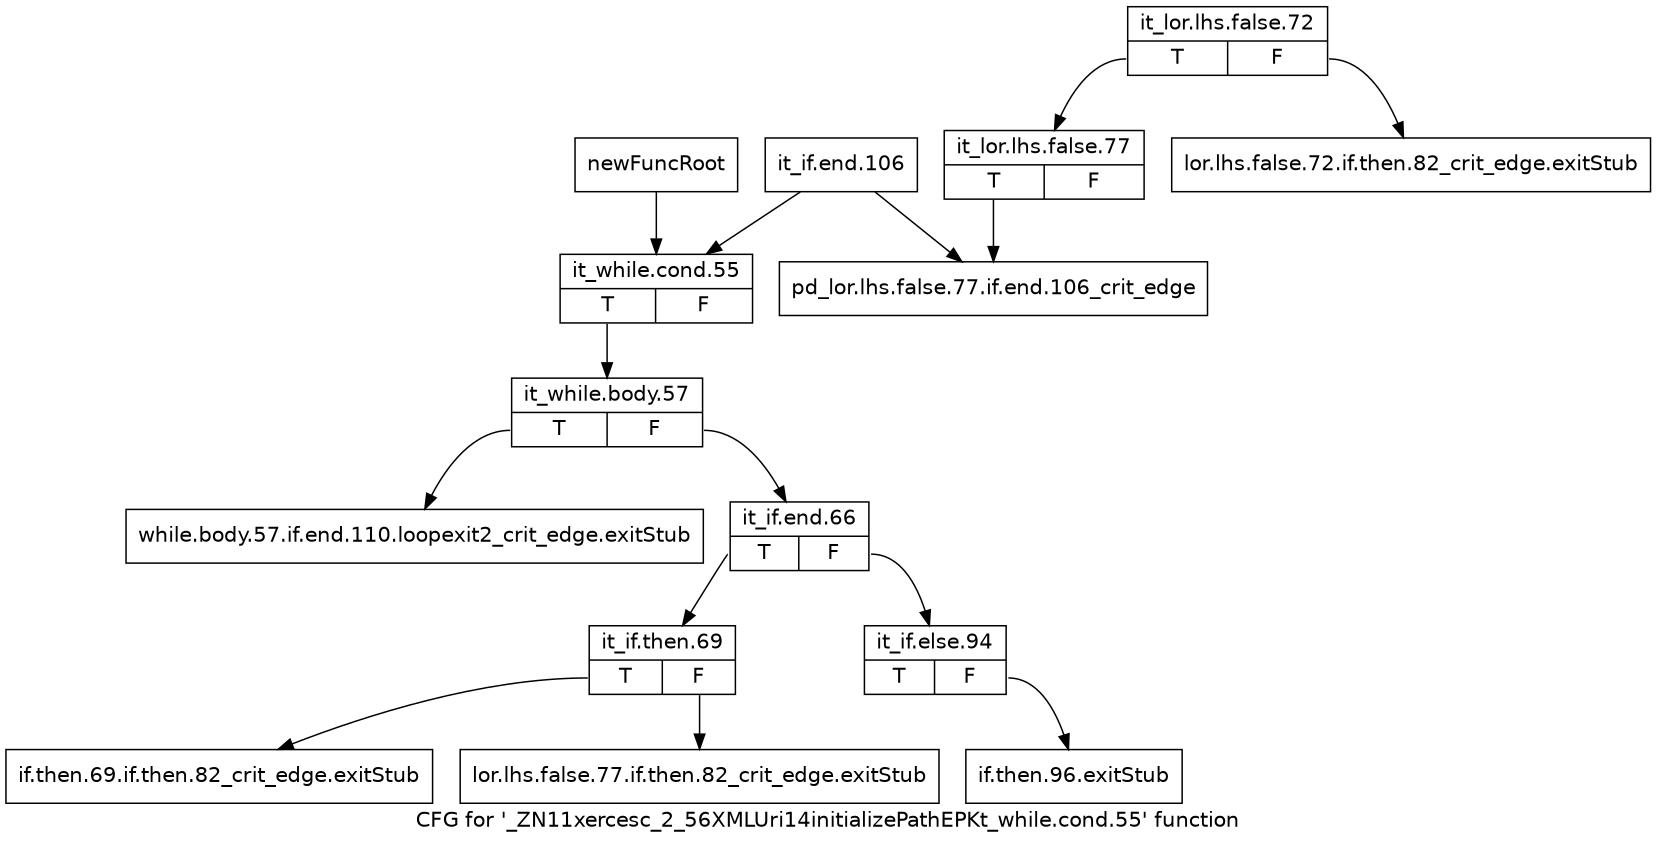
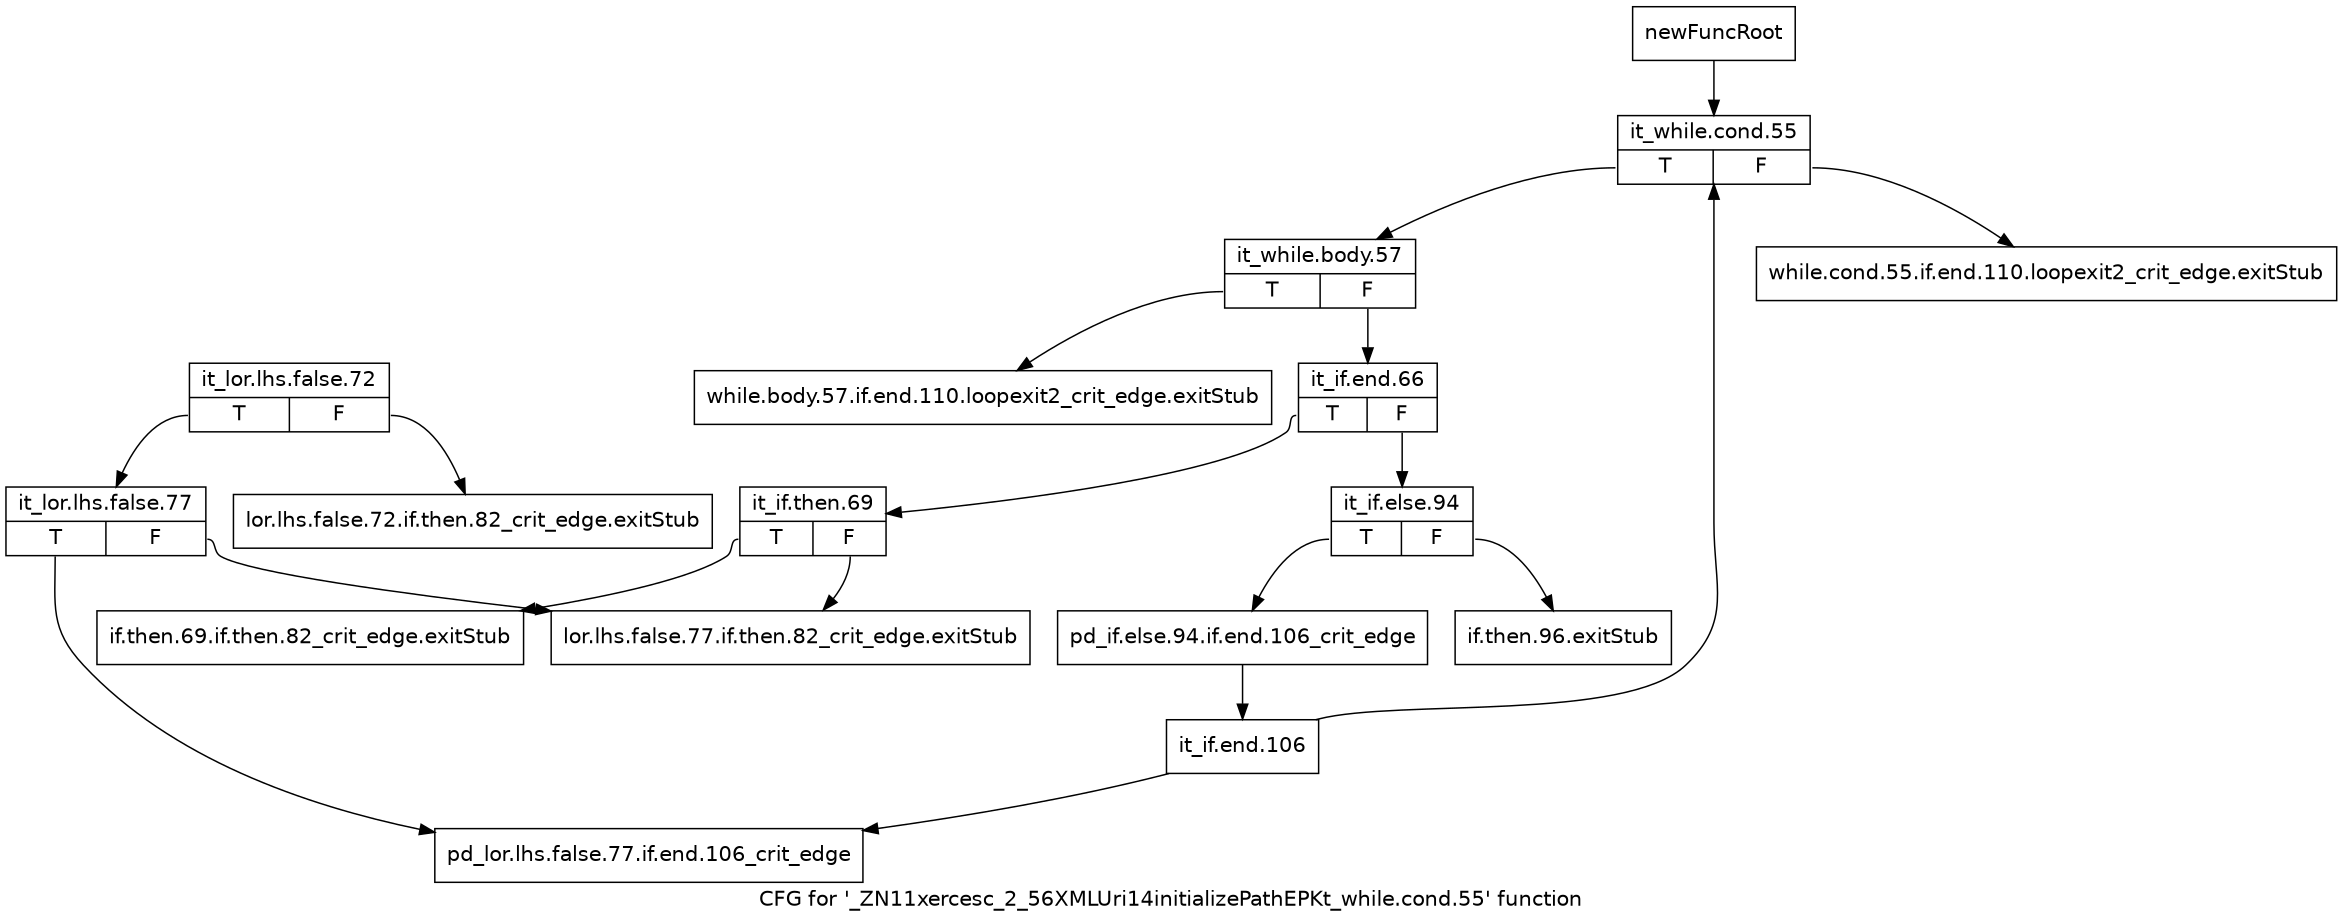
none -> (2047, 274)
none -> (366, 587)
none -> (1243, 638)
